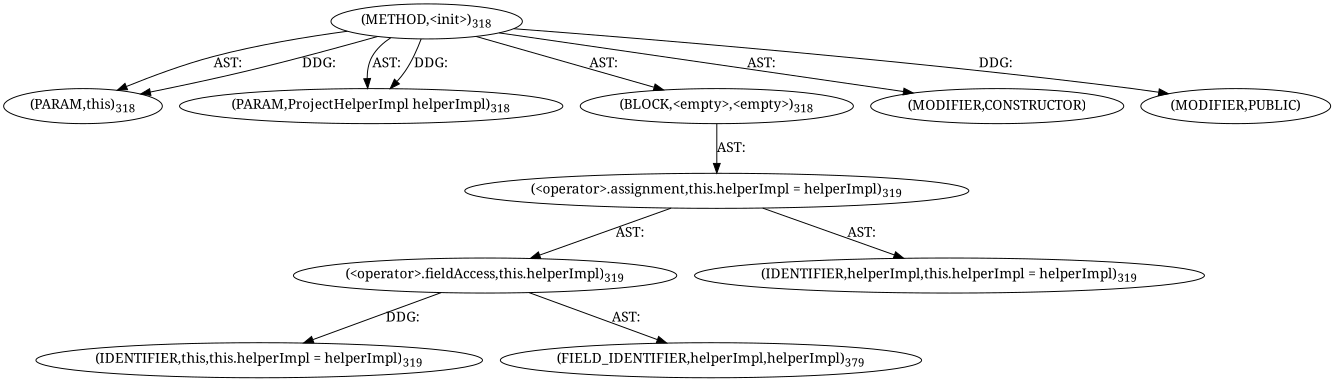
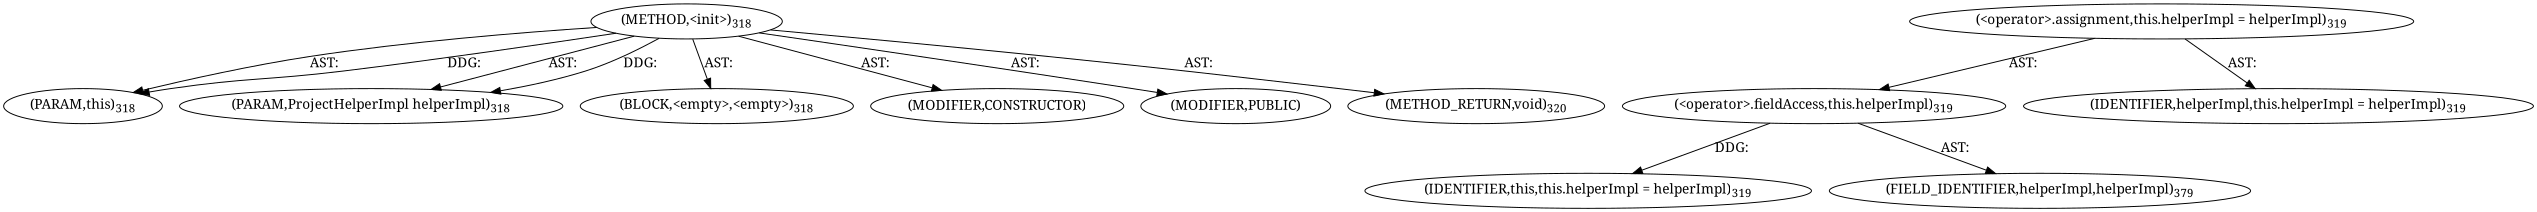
(998, 64) -> (1027, 64)
none -> (1476, 106)
(717, 144) -> none
